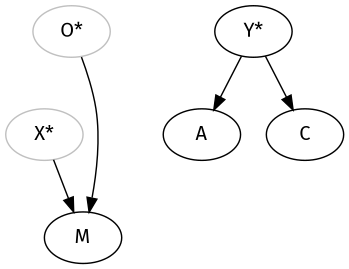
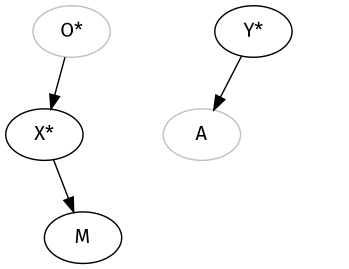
(98, 126) -> (60, 76)
(44, 135) -> (44, 135)
(202, 135) -> (202, 135)
(305, 135) -> none
